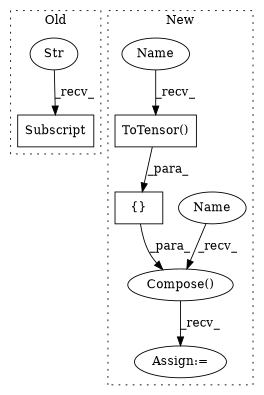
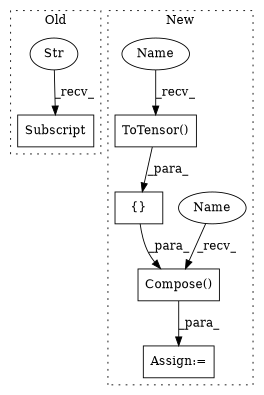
(180, 285) -> (179, 285)
(200, 323) -> (199, 323)
(180, 362) -> (179, 362)
